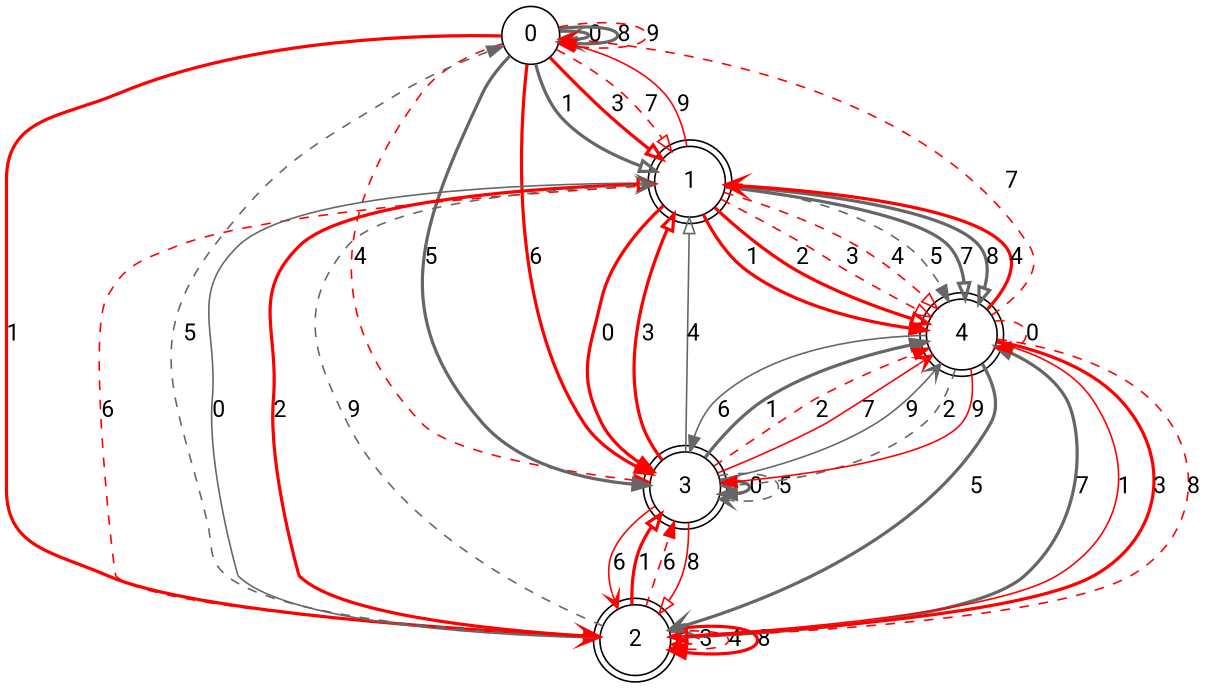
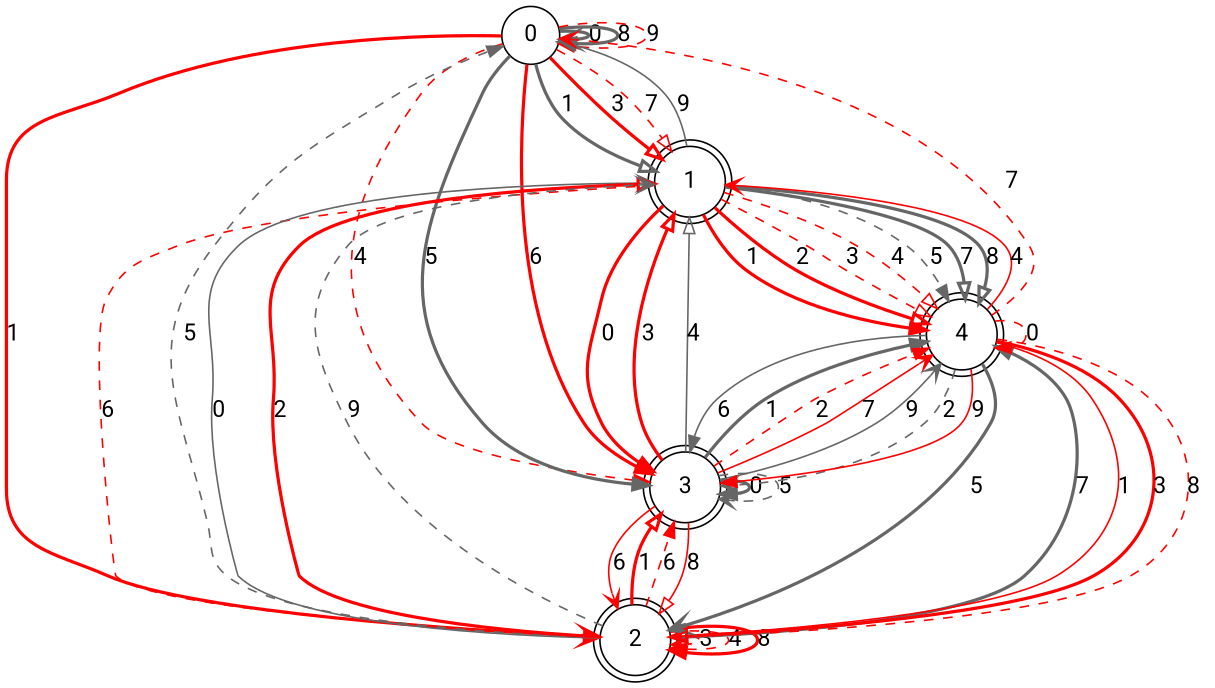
(648, 79) -> (648, 79)
(963, 221) -> (963, 221)
